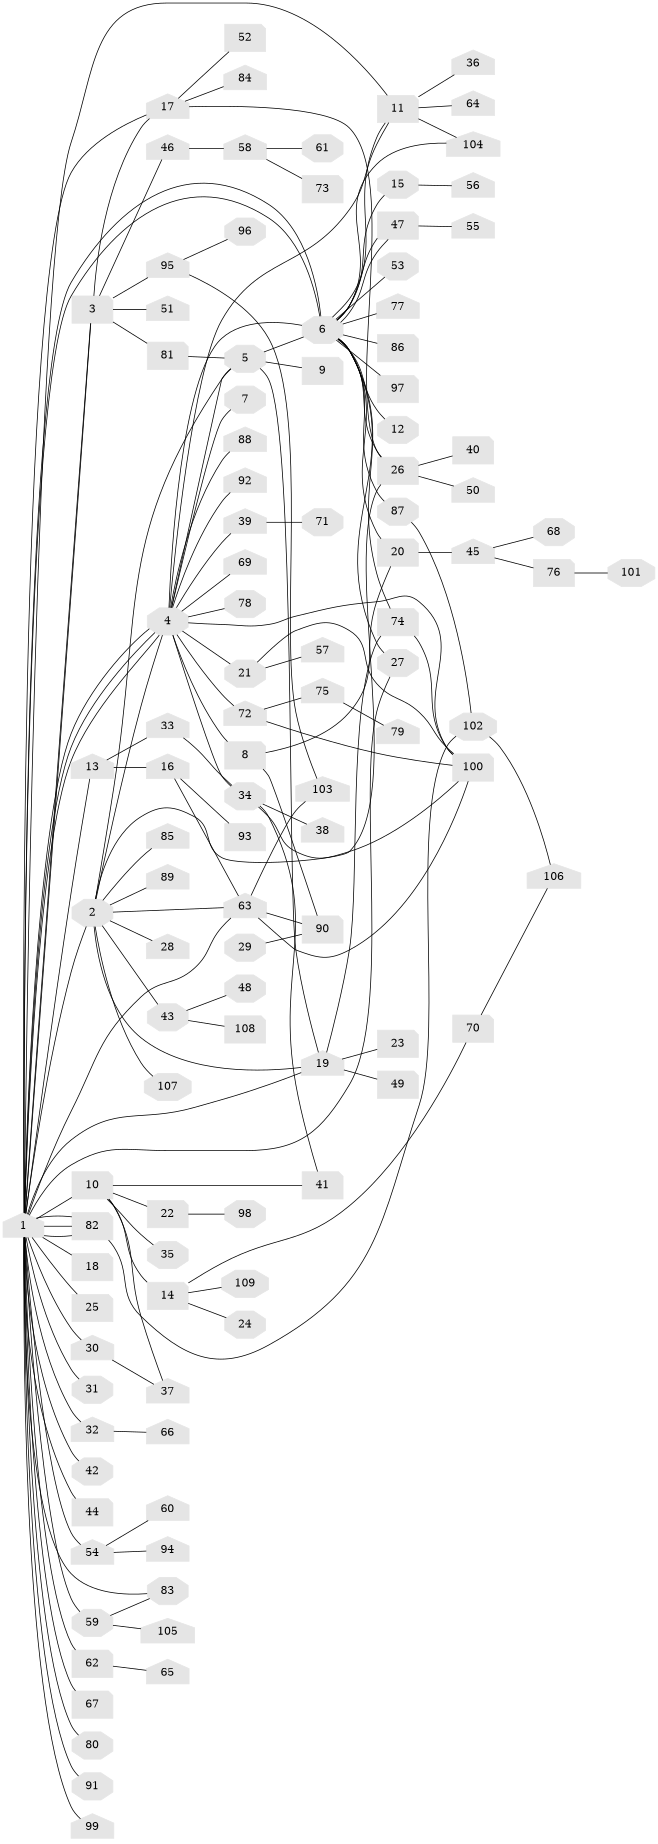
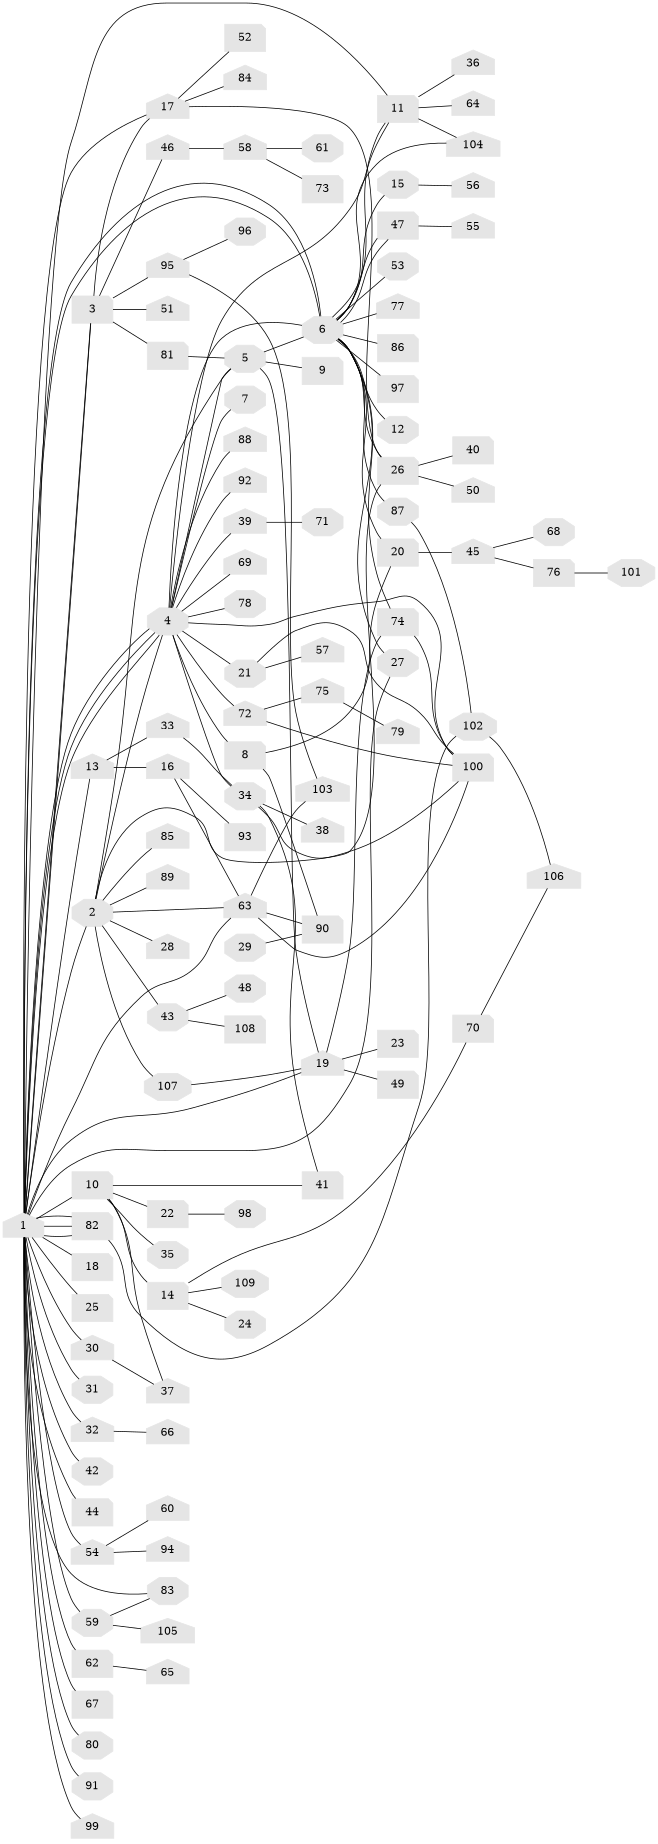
(159, 1050) -> (246, 1078)
